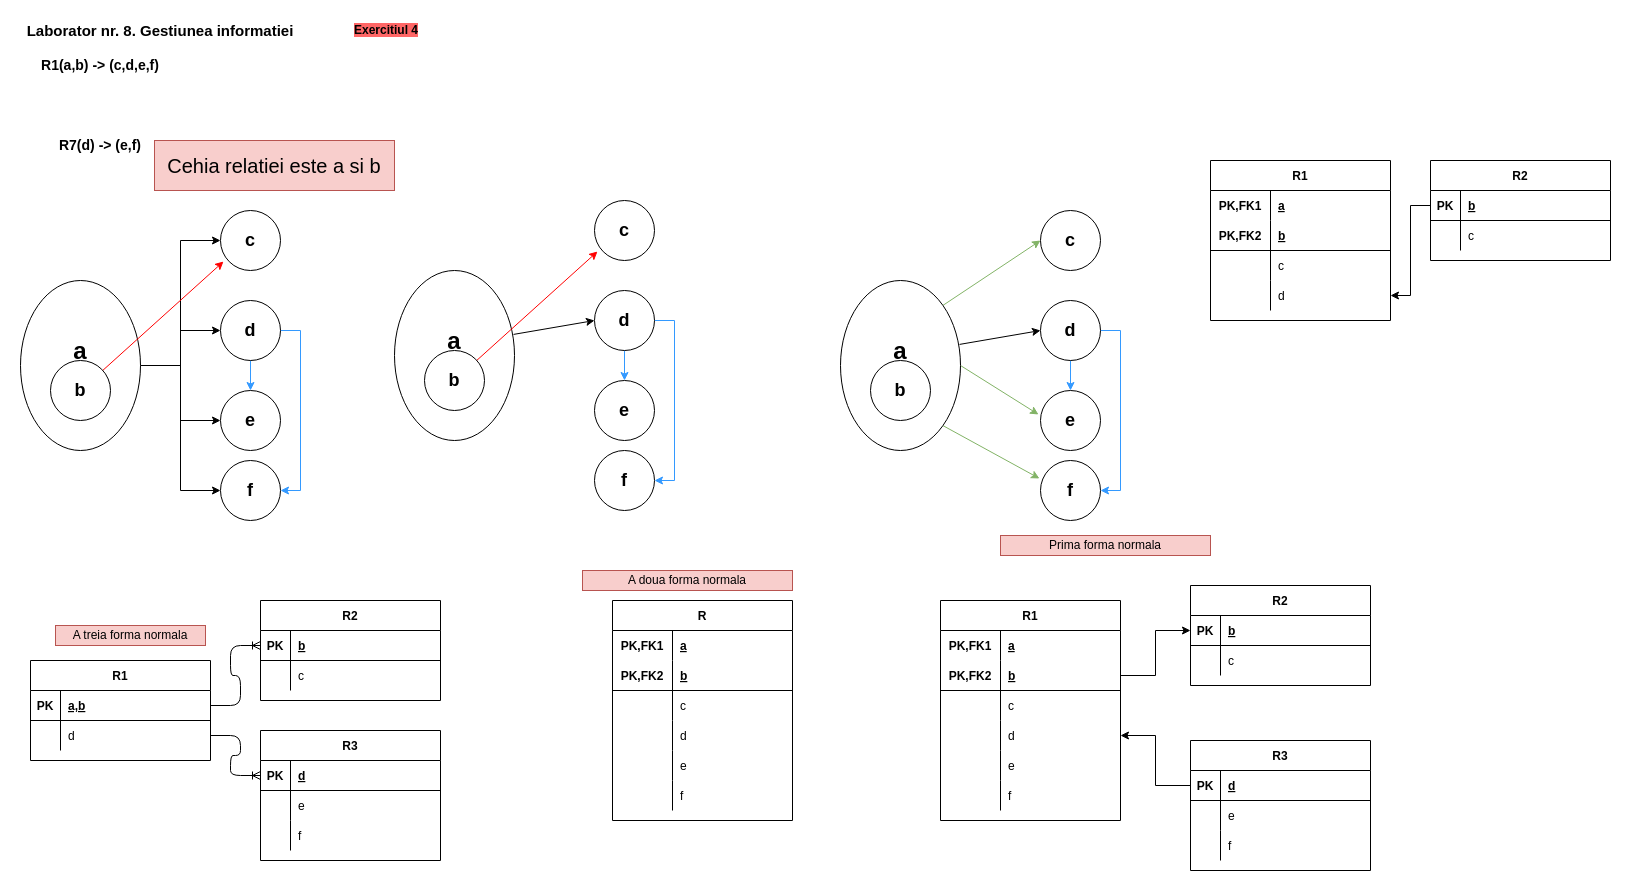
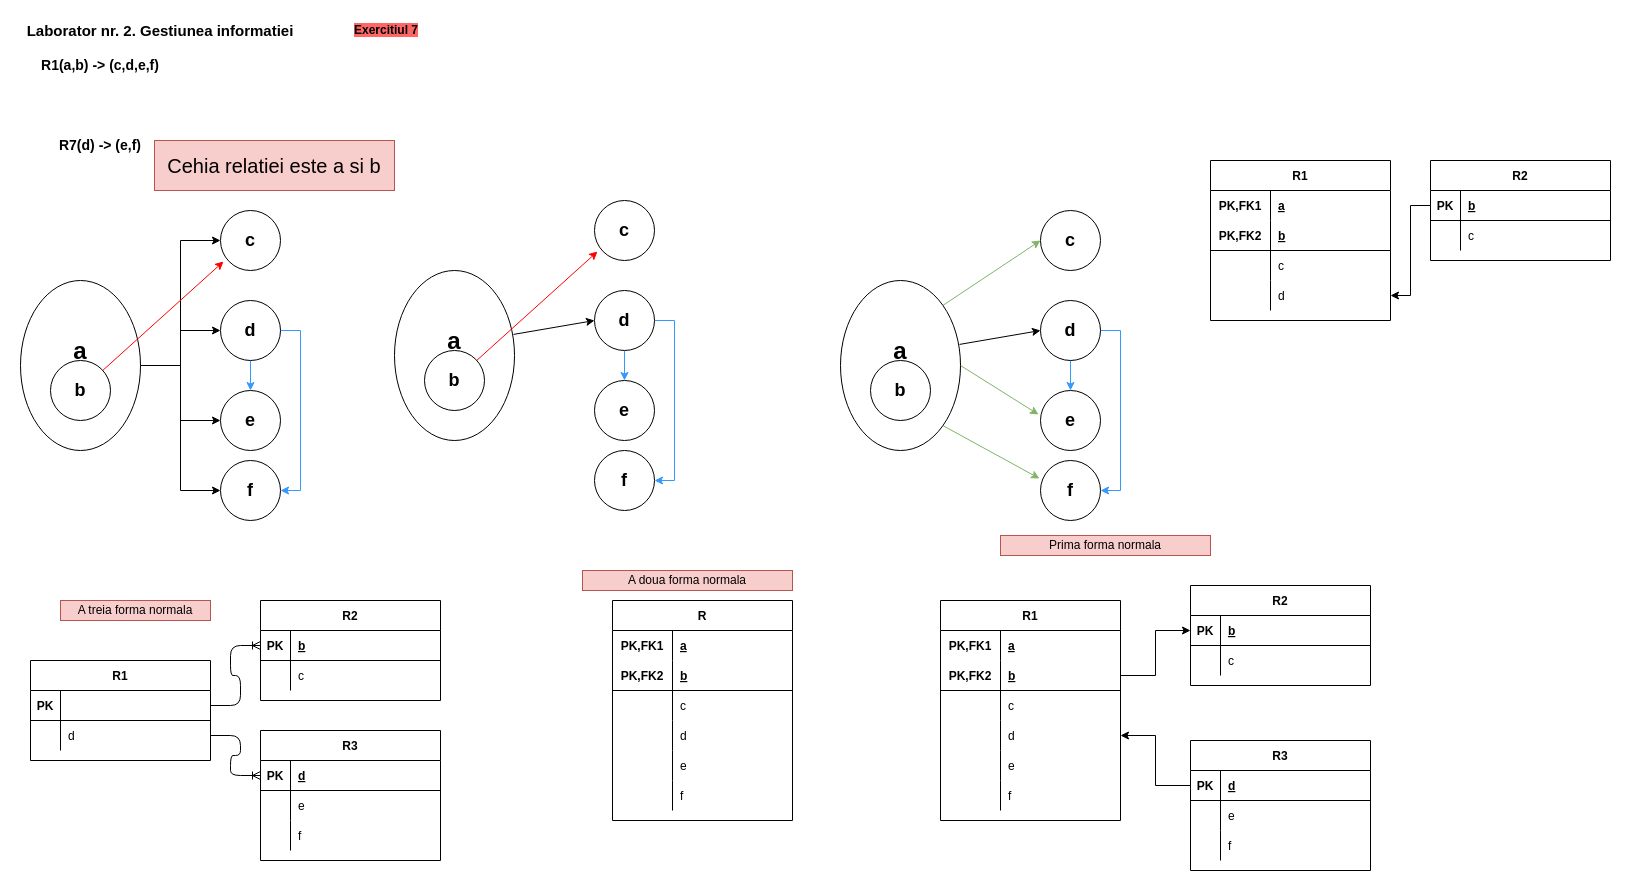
(161, 31) -> (161, 31)
(387, 31) -> (387, 31)
(131, 636) -> (136, 611)
(136, 706) -> none
